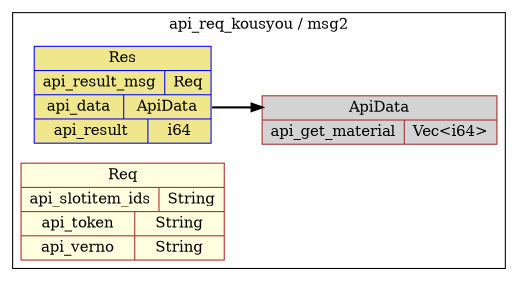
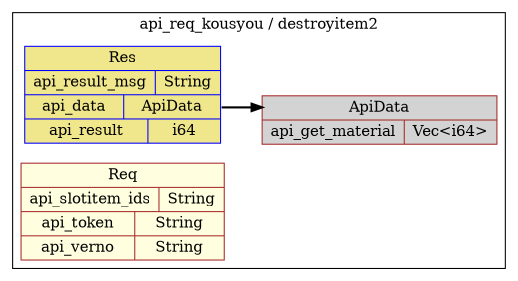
(259, 25) -> (259, 25)
(188, 82) -> (188, 82)
